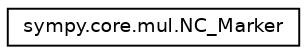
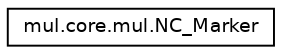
(154, 27) -> (141, 27)
